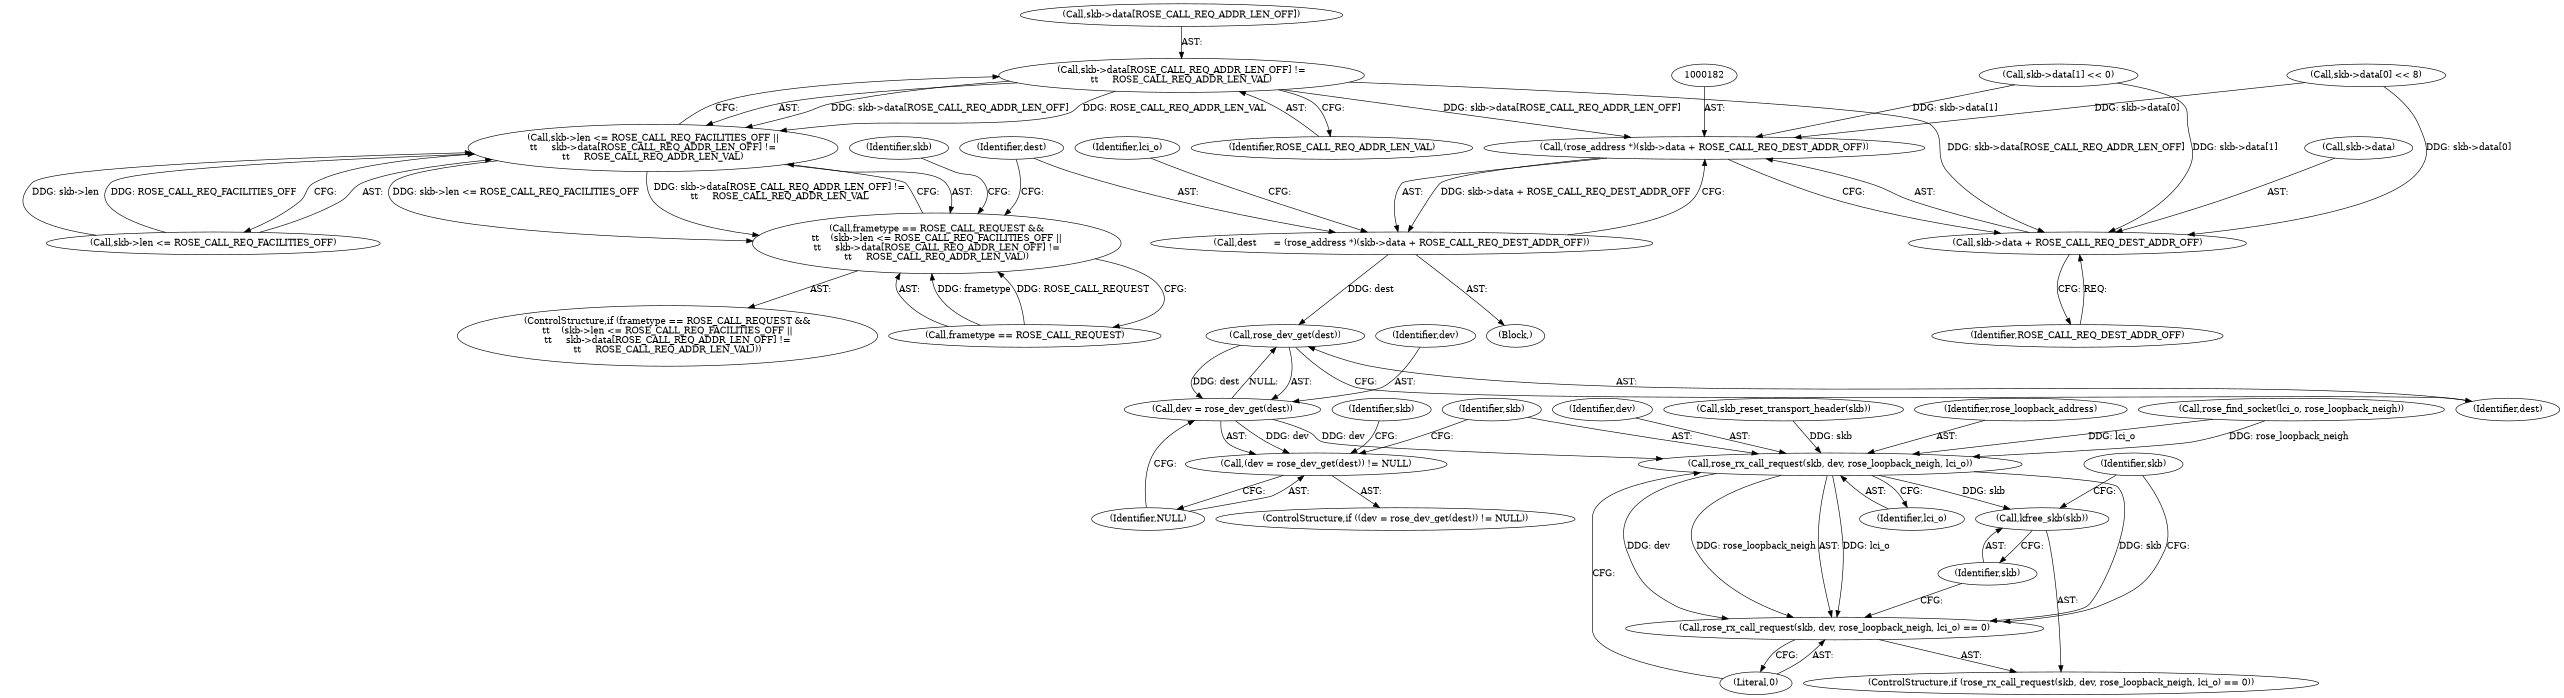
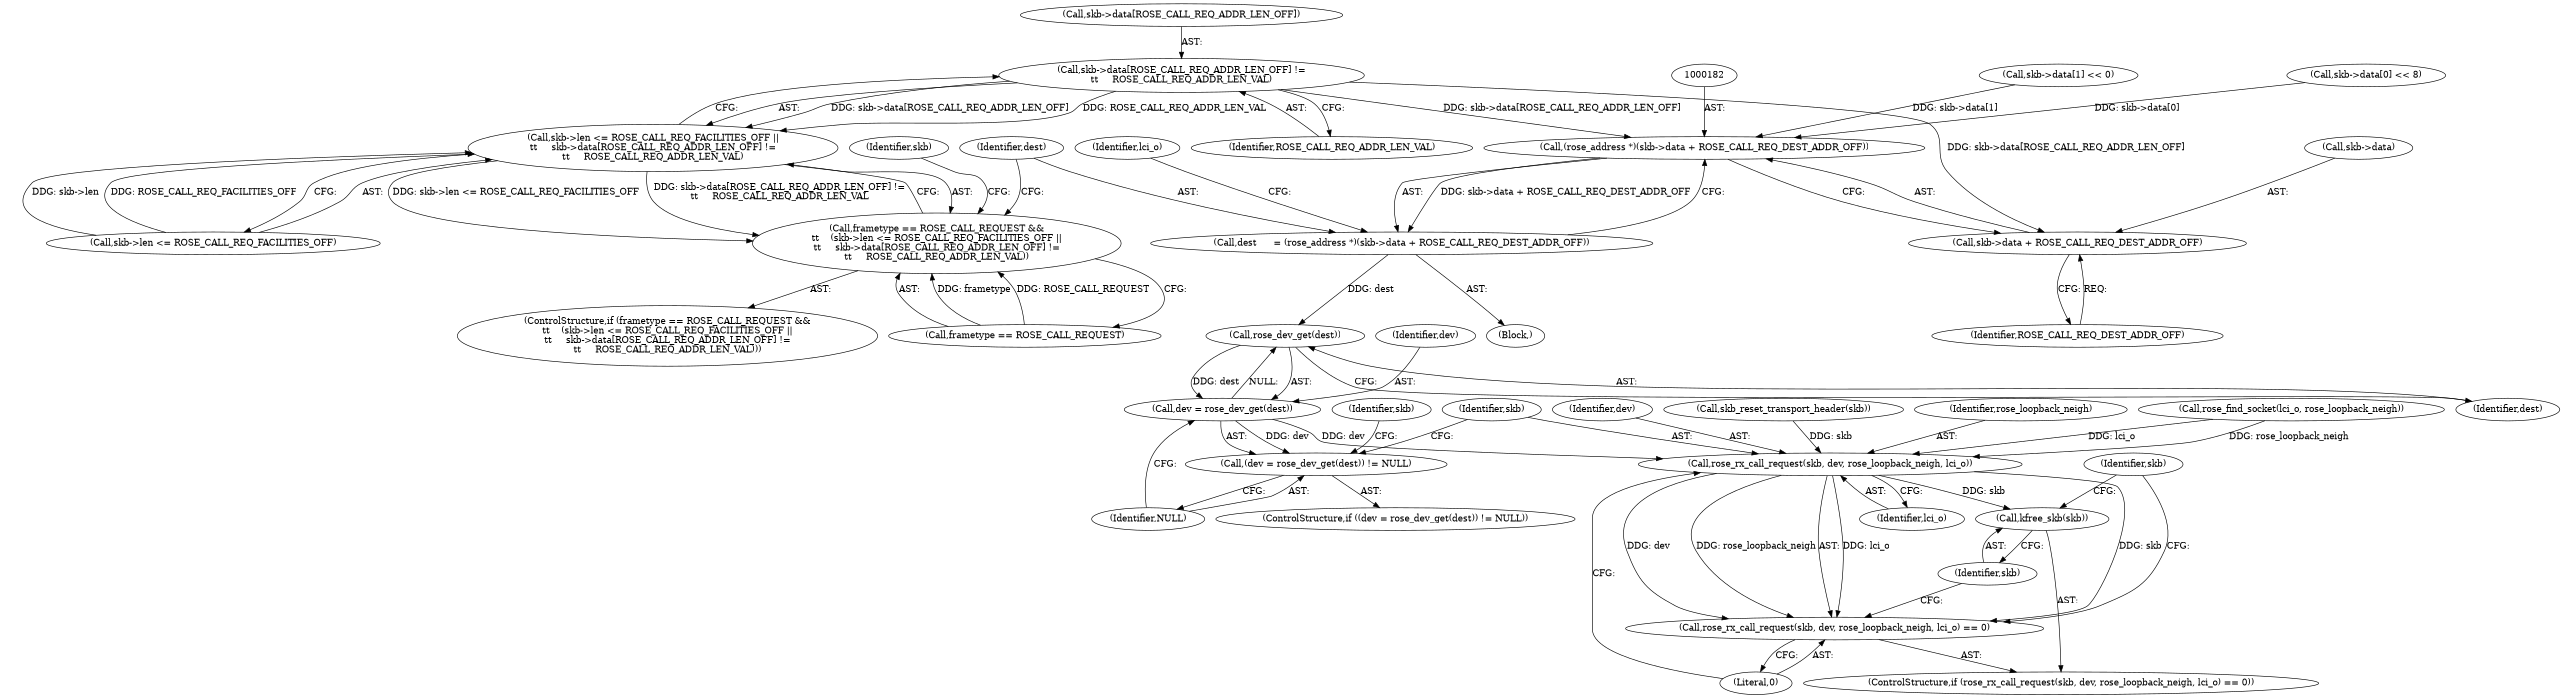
(2192, 150) -> none
(2361, 204) -> none
(2021, 410) -> (2021, 410)
